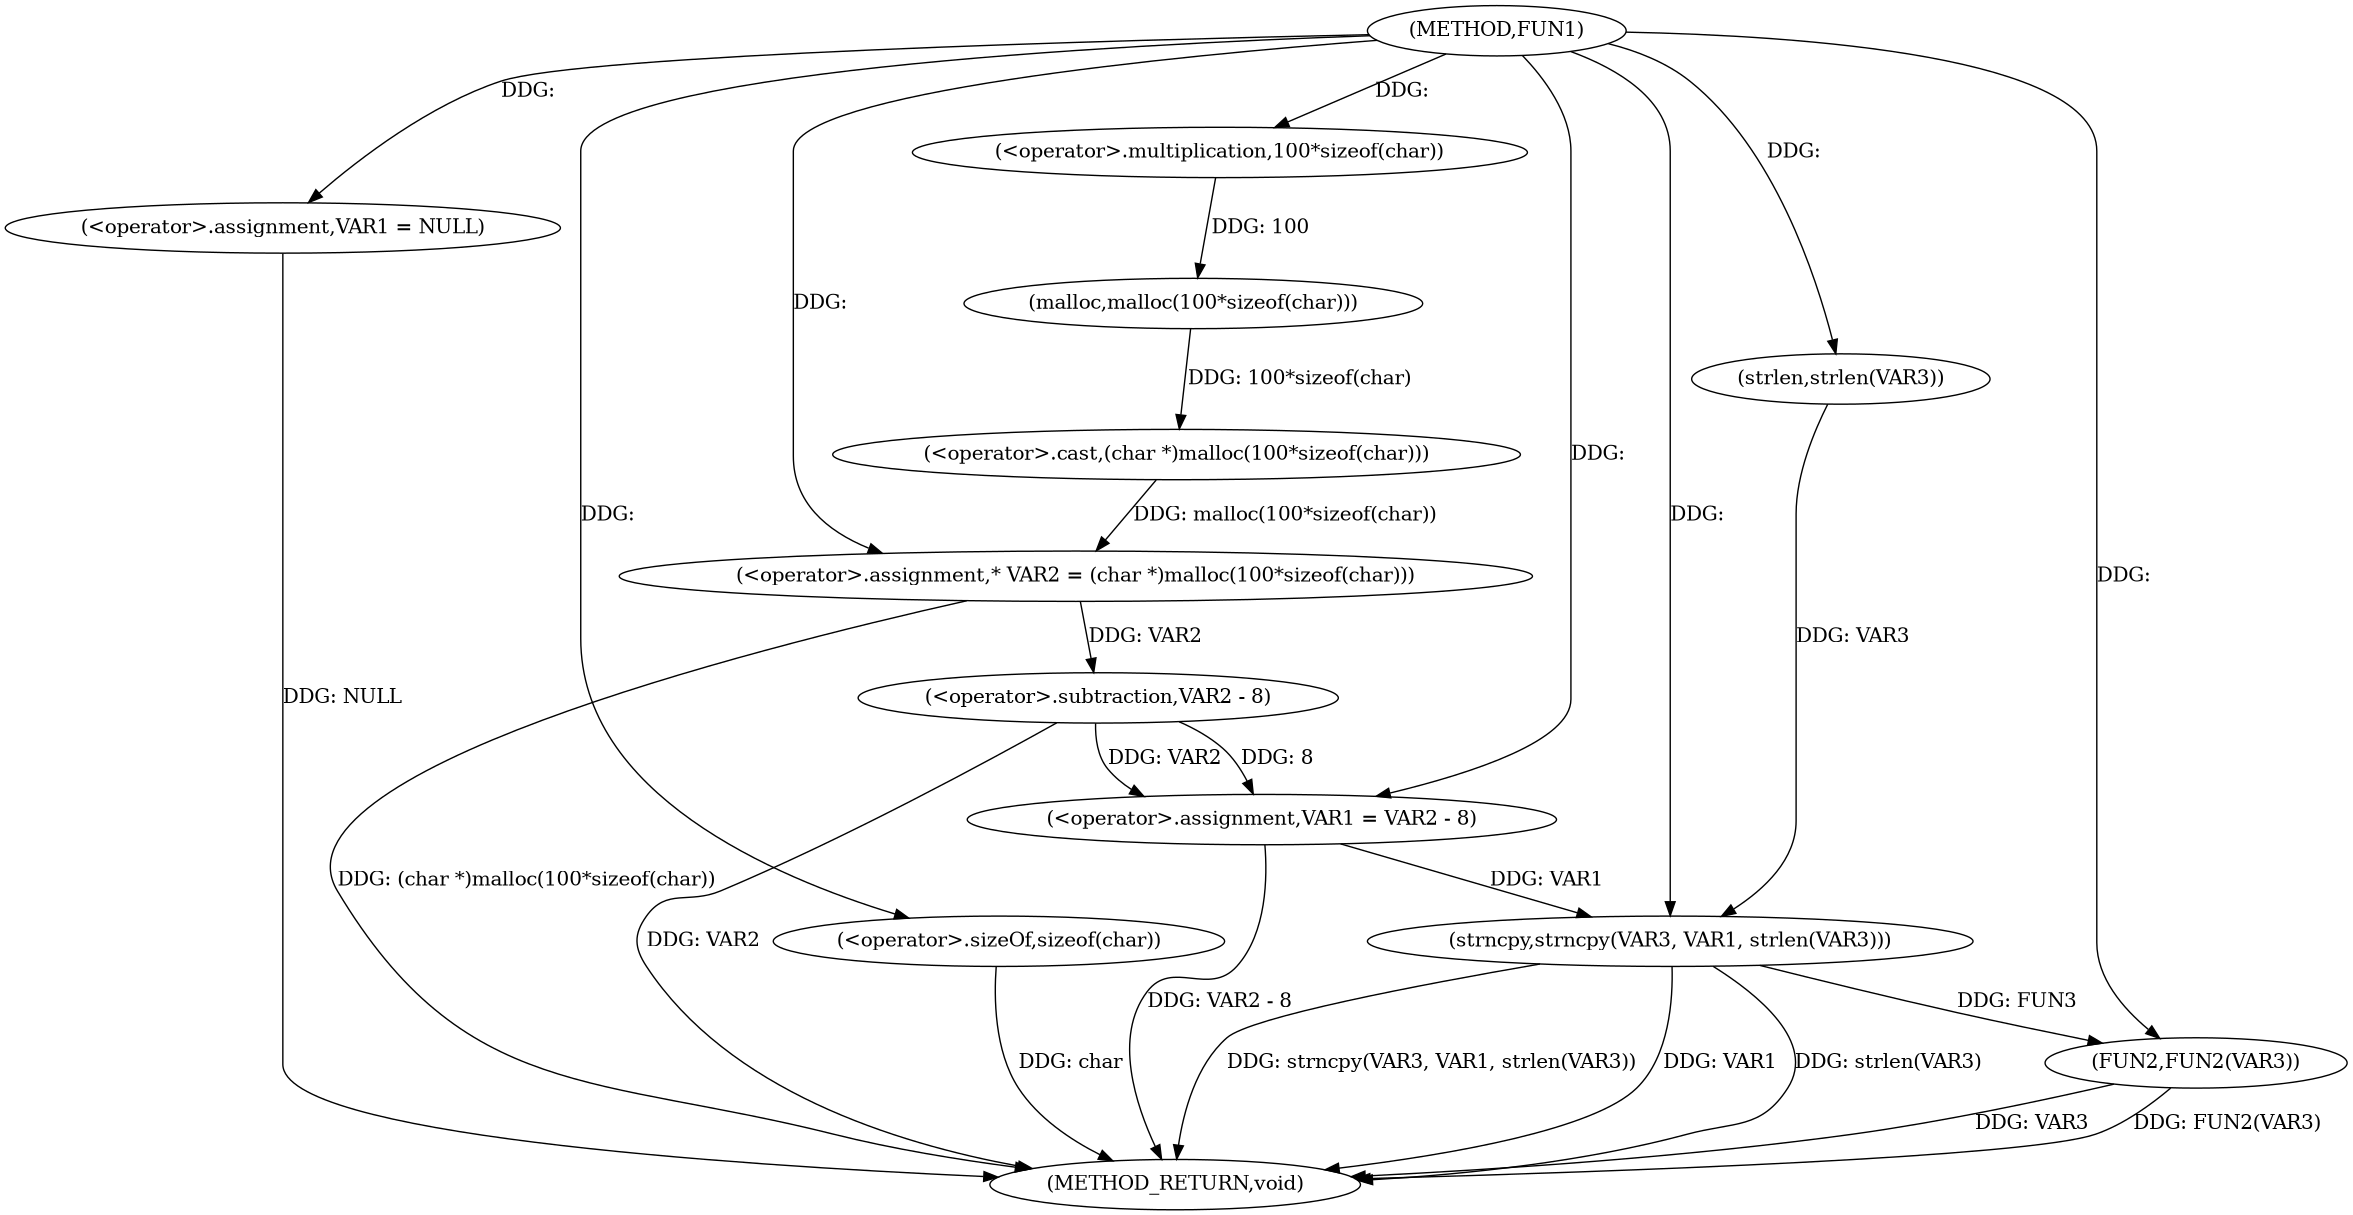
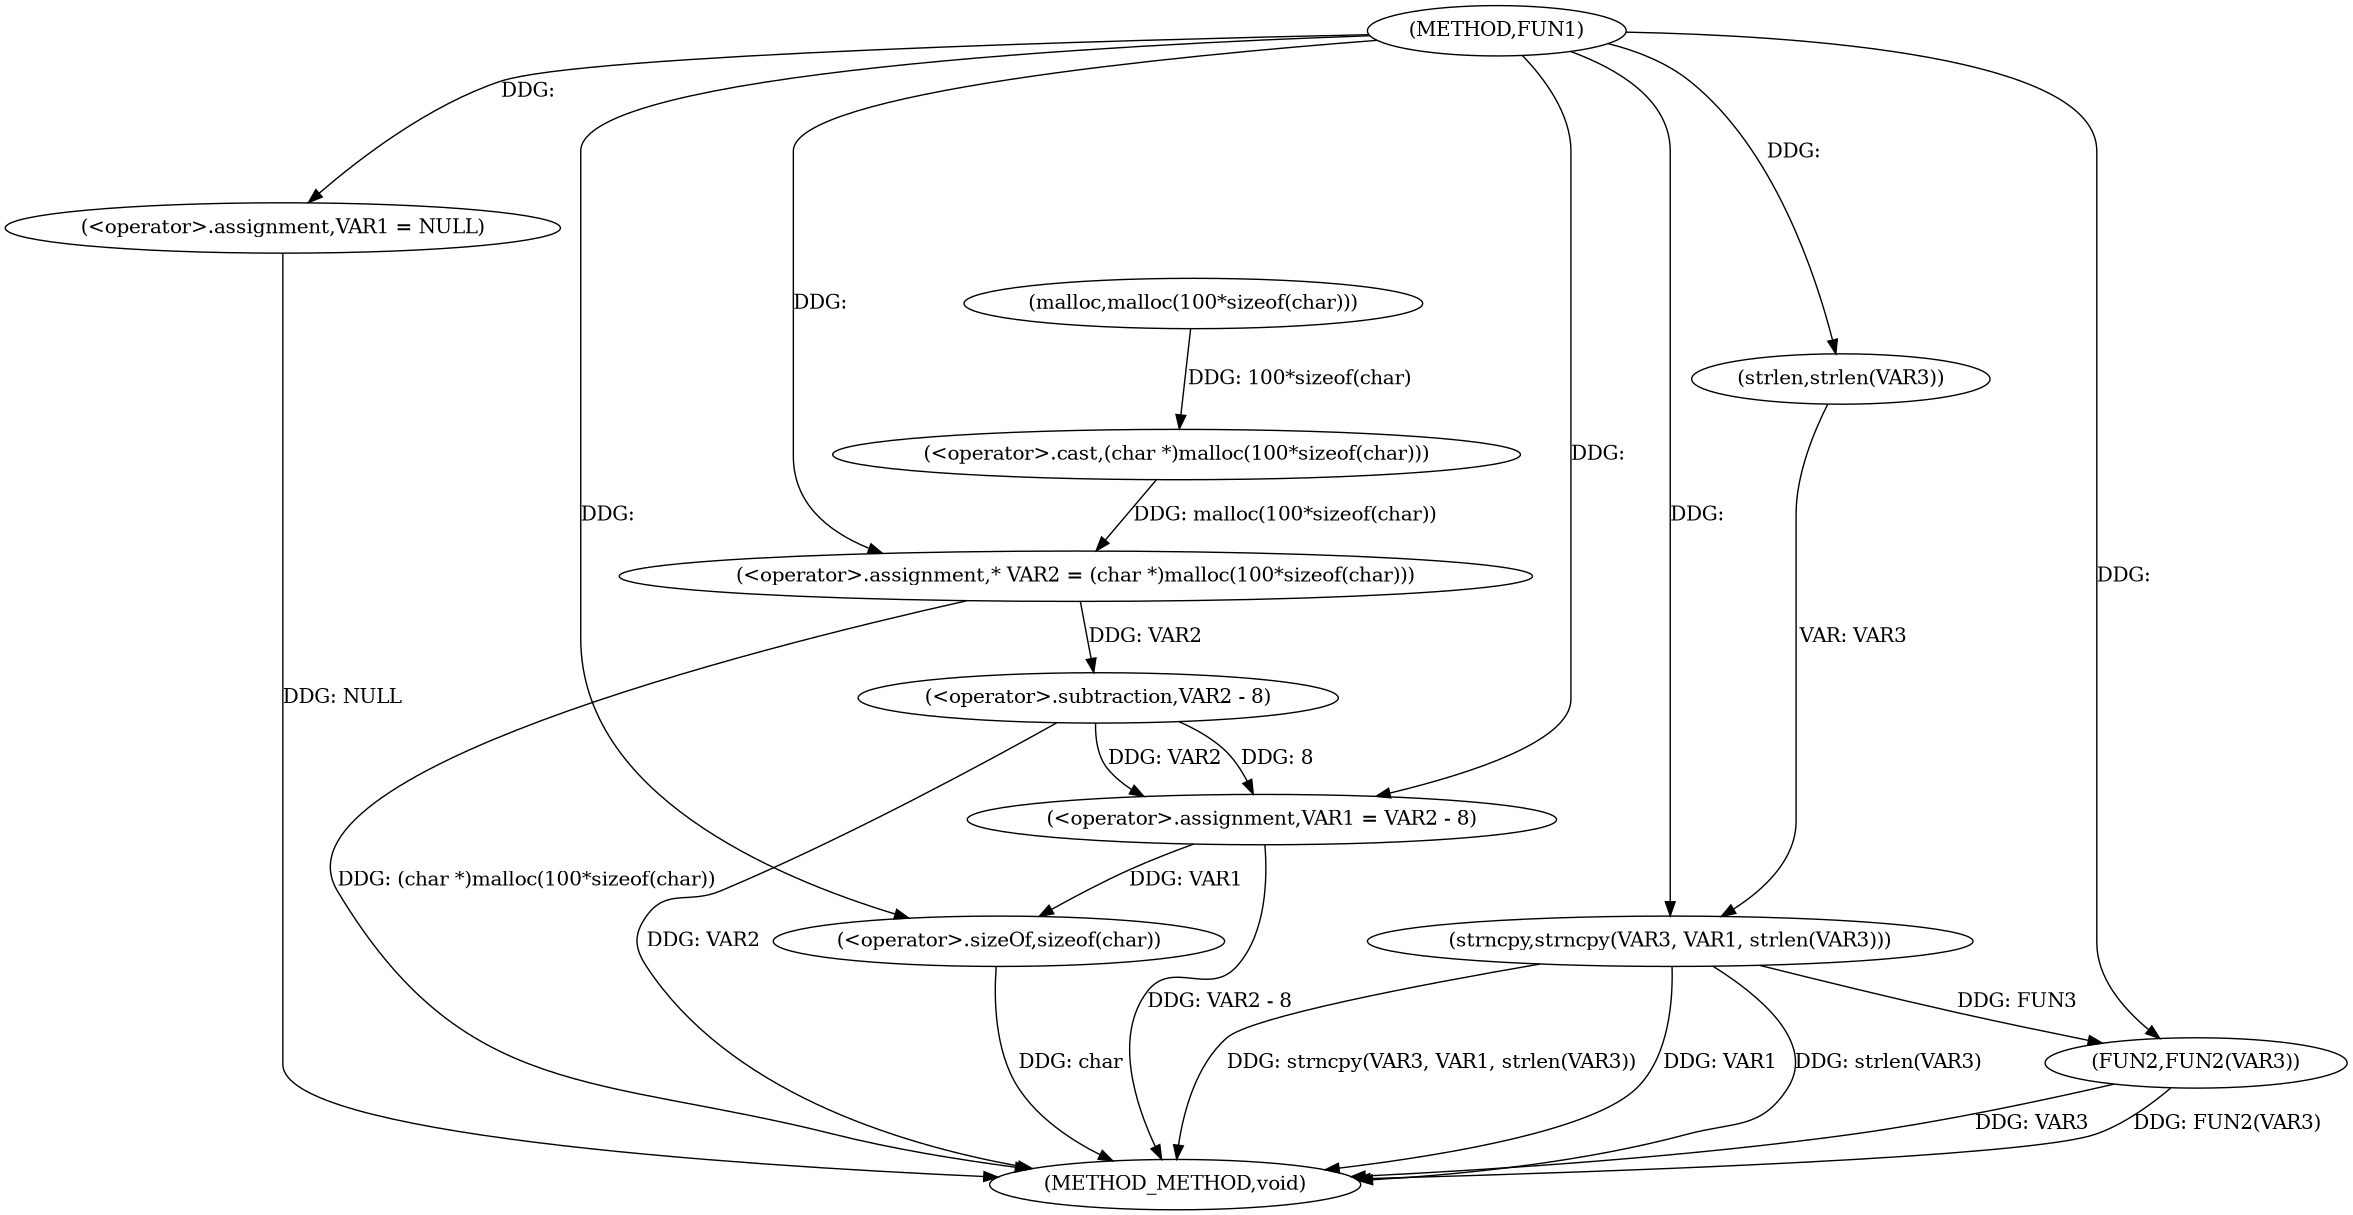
(1220, 152) -> none
(1853, 637) -> (1853, 637)
(1459, 878) -> (1121, 874)
(1175, 1185) -> (1175, 1185)
